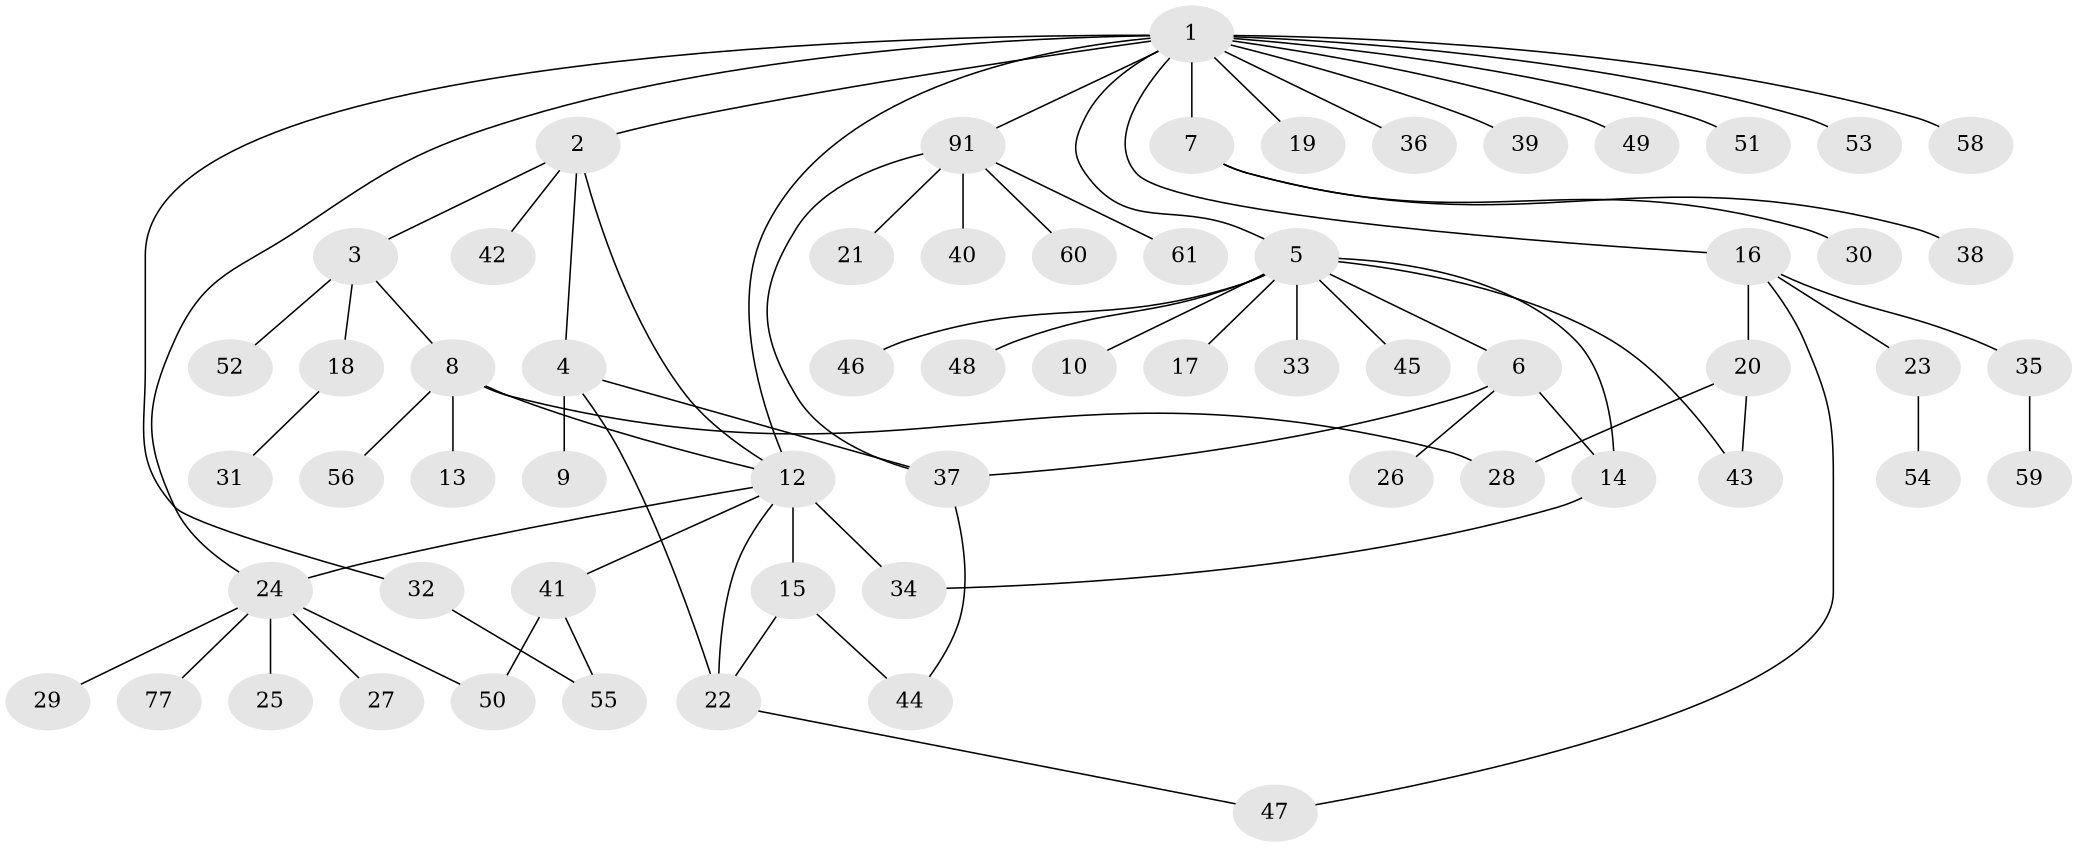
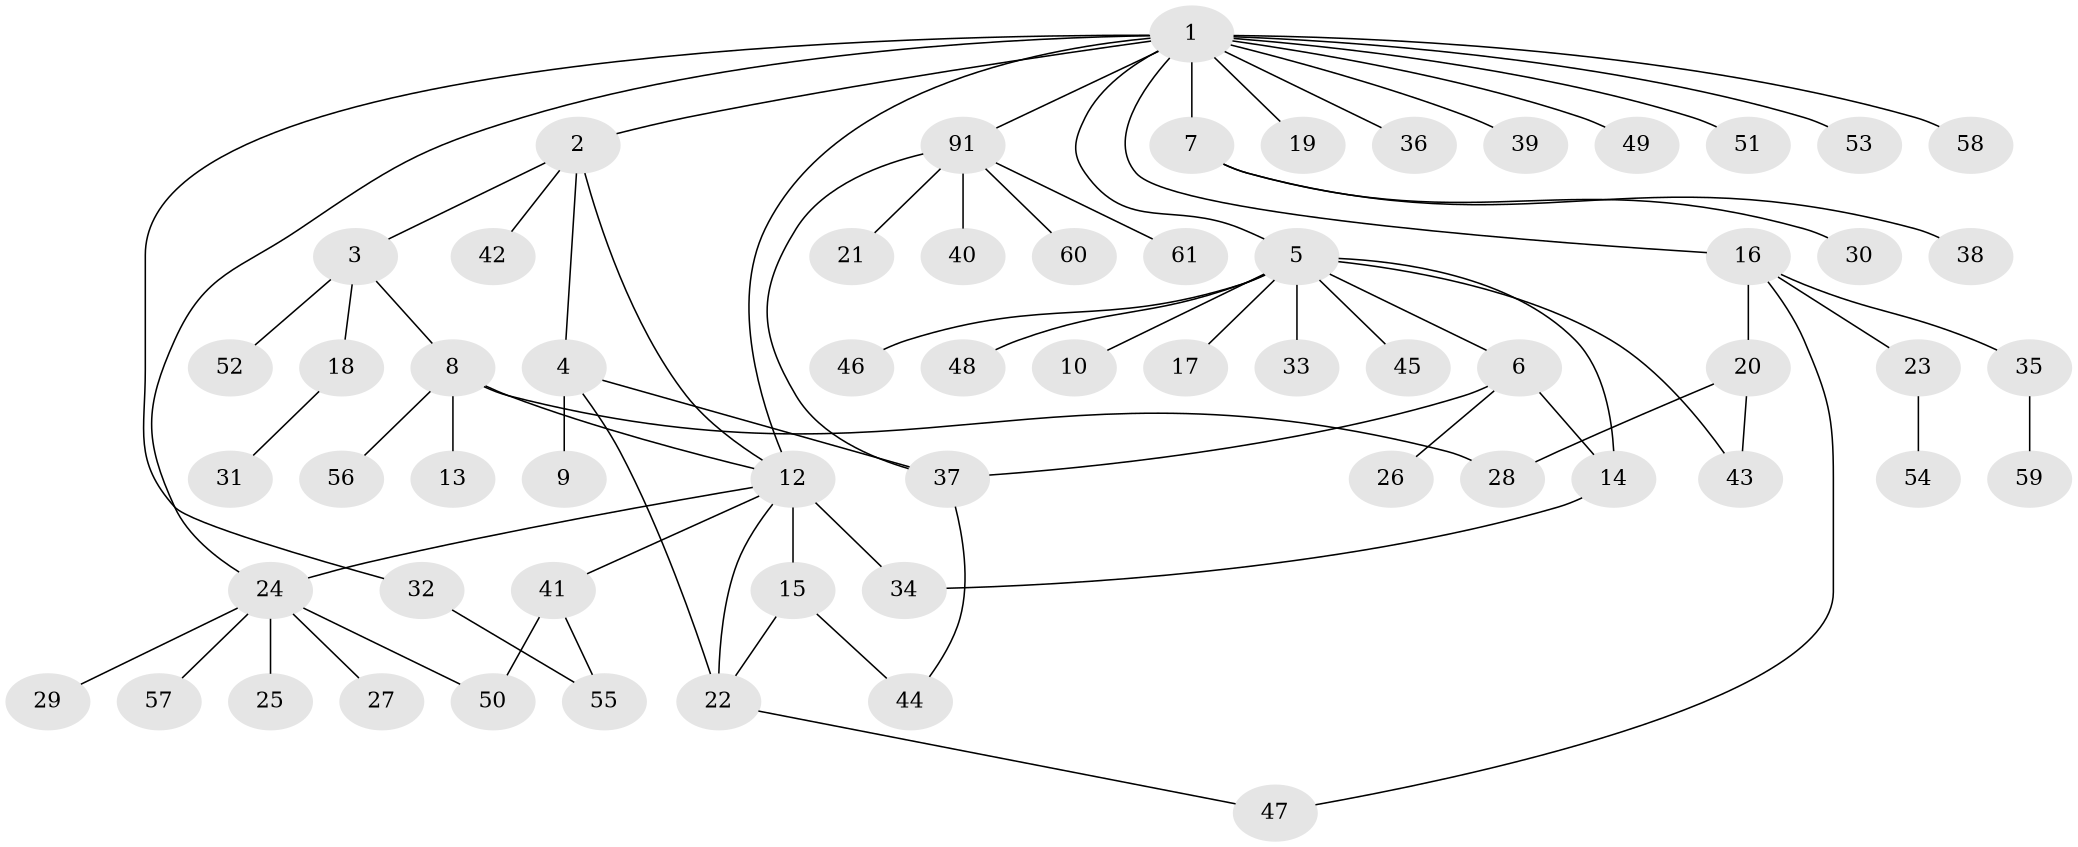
(159, 702) -> (159, 702)
